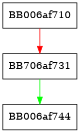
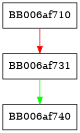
(40, 66) -> (40, 66)
(40, 117) -> (40, 117)
